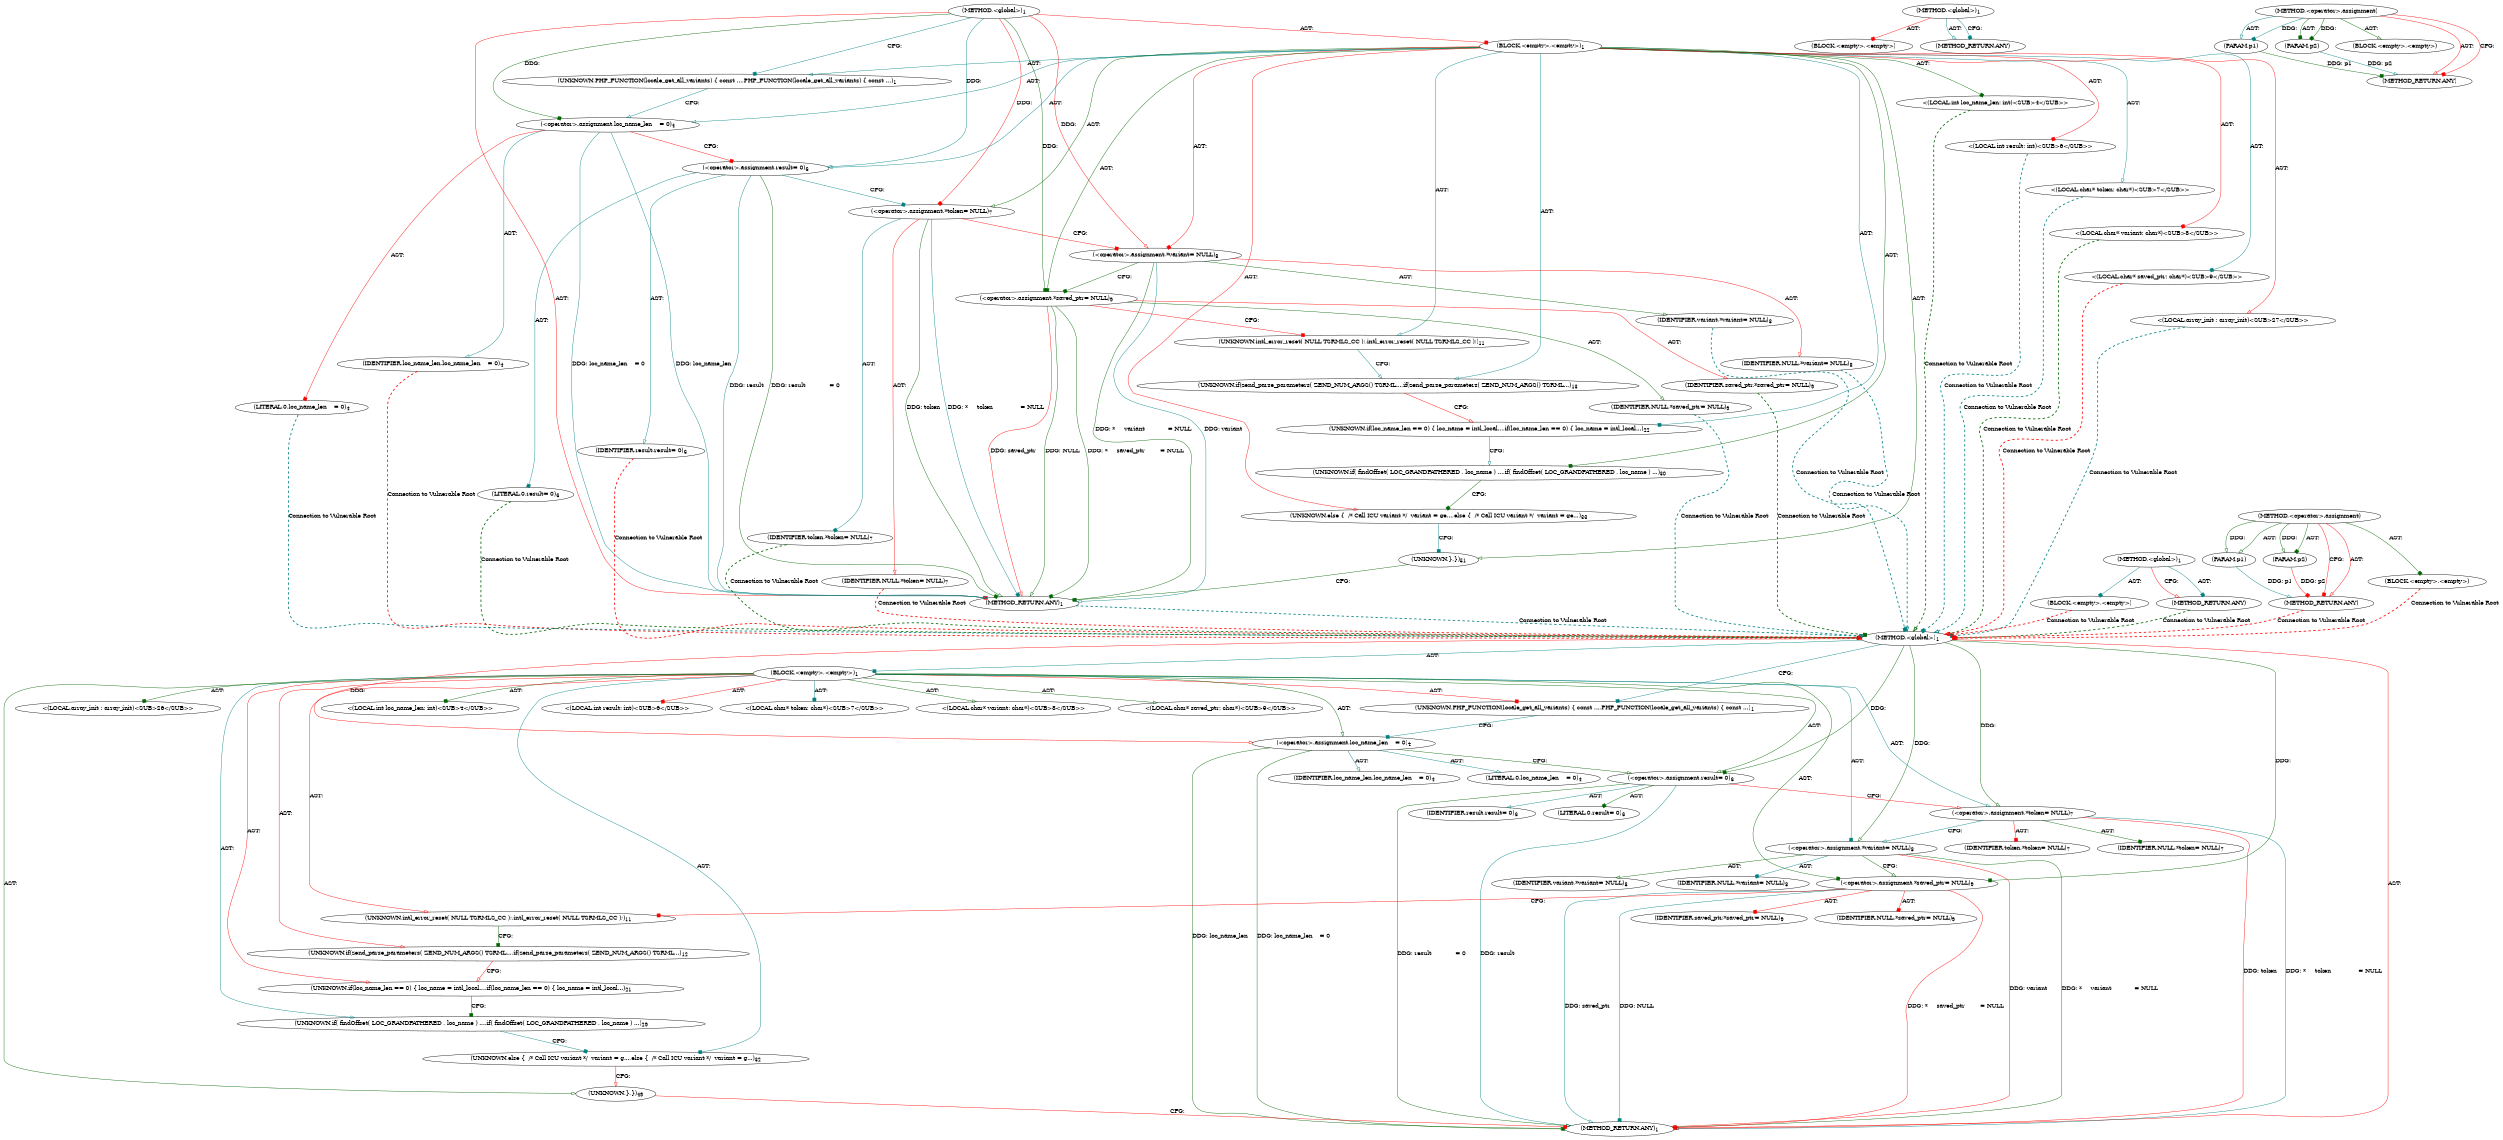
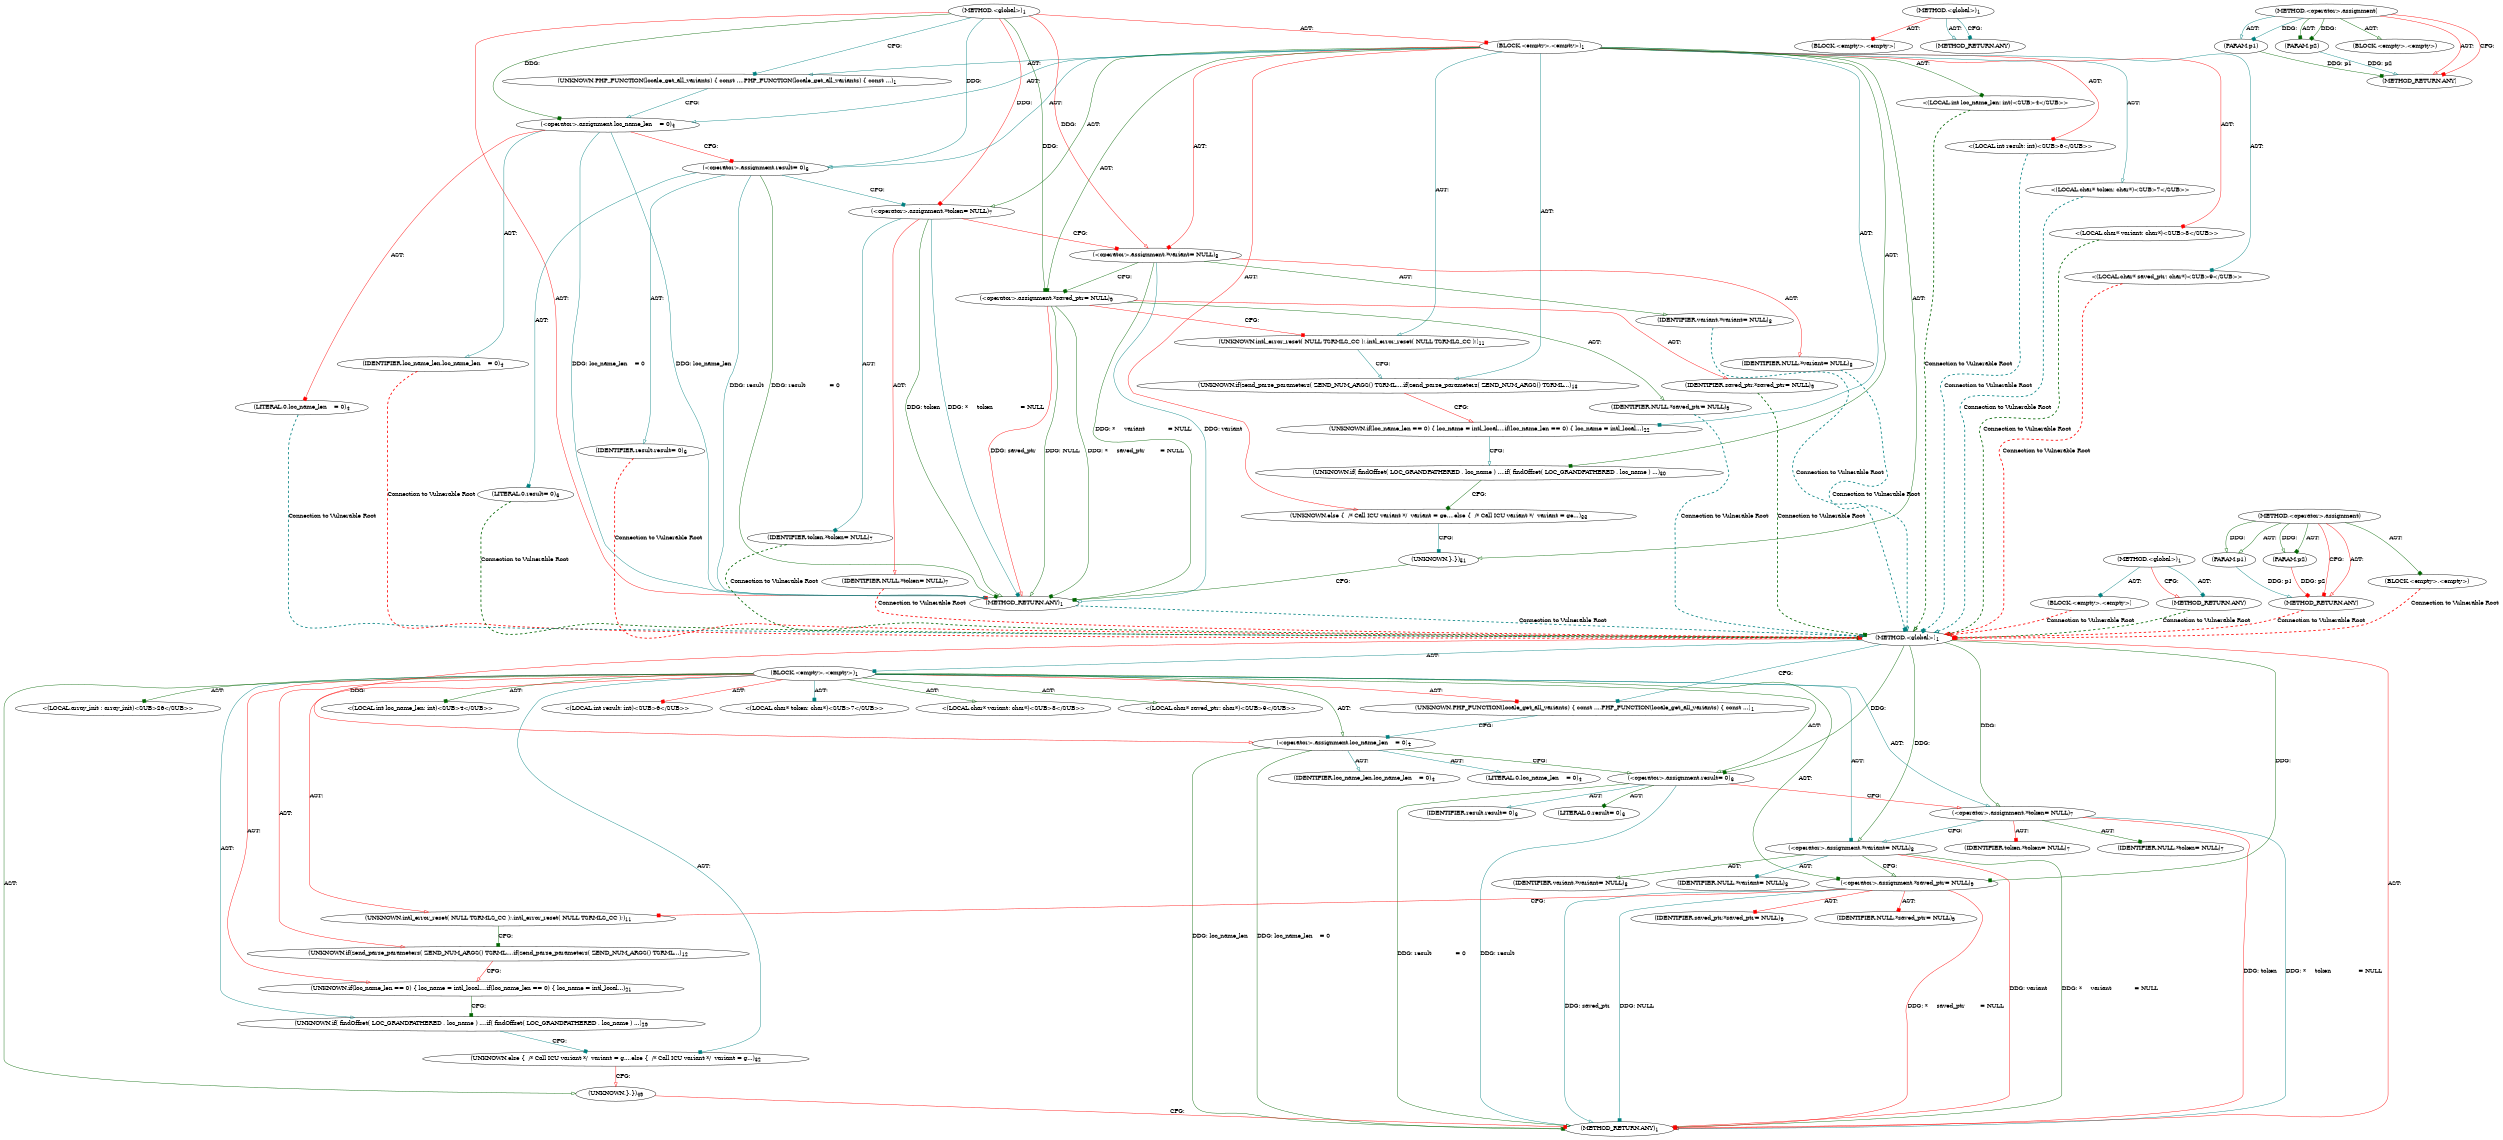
(2233, 321) -> none
